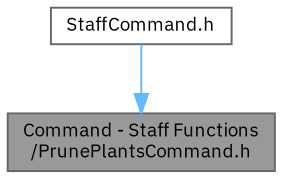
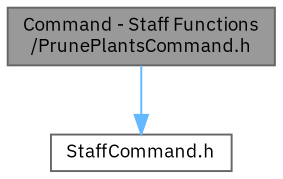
(141, 69) -> (141, 90)
